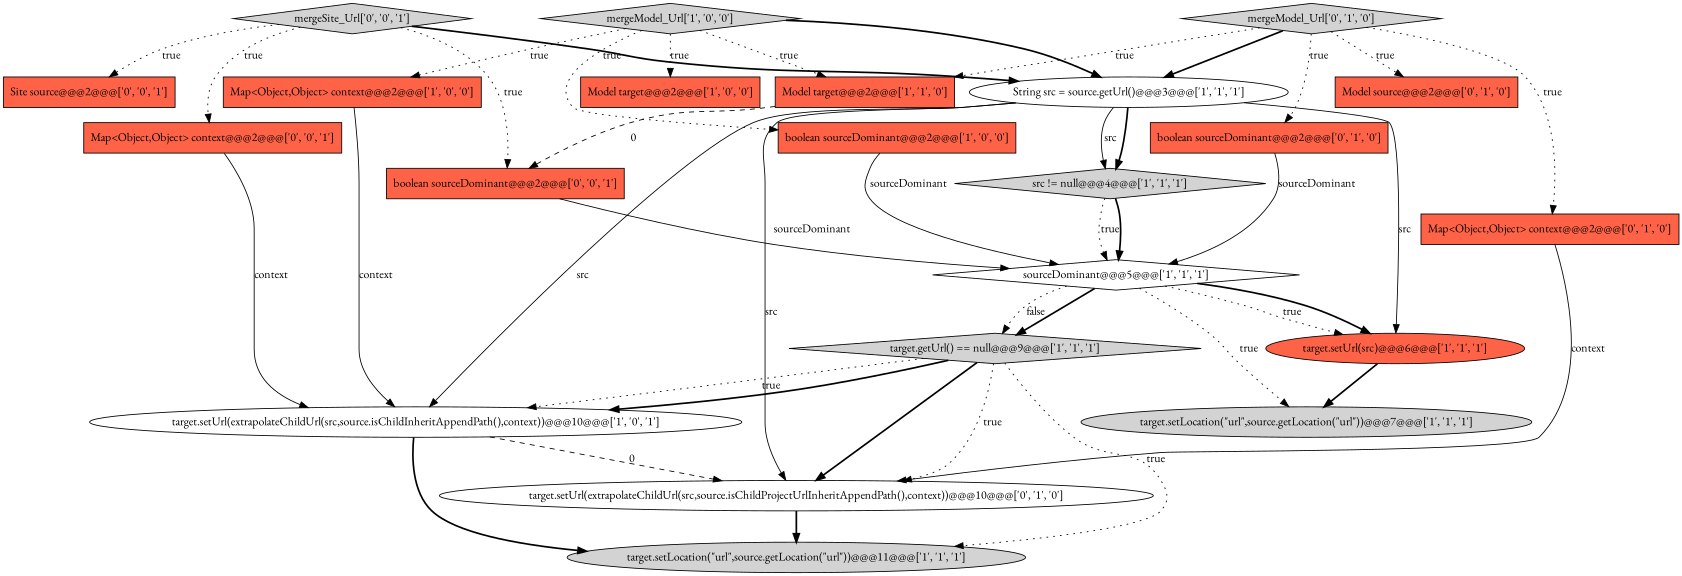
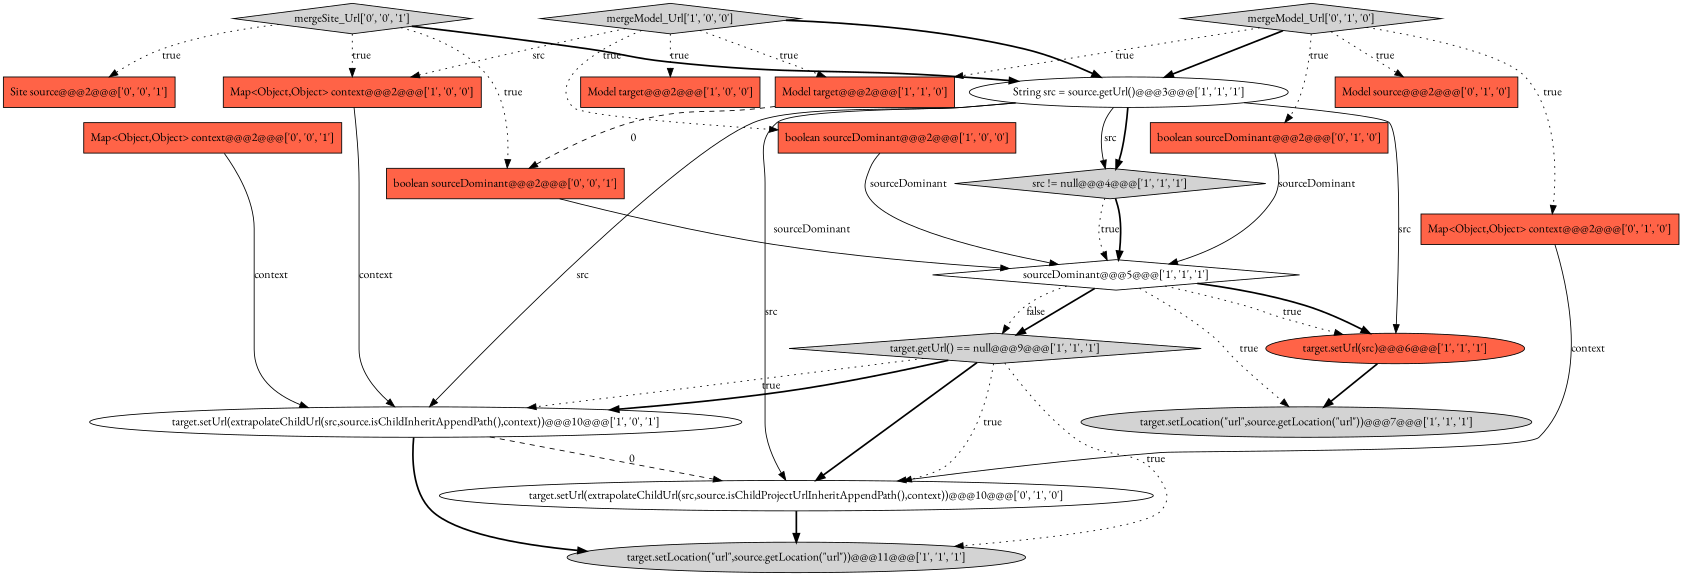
(237, 55) -> (352, 51)
(539, 55) -> (539, 55)
